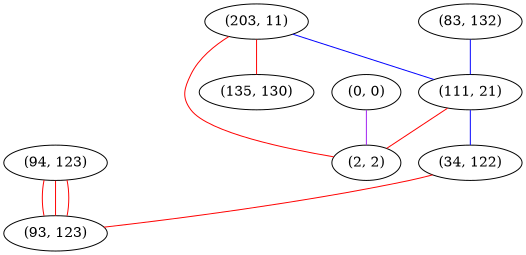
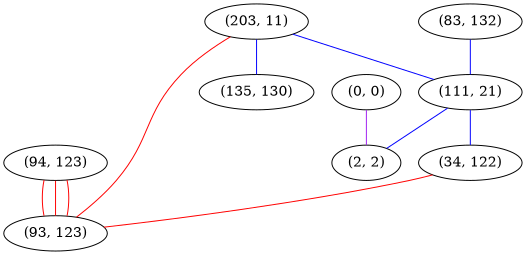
(257, 57) -> (257, 57)
(216, 126) -> (149, 123)
(417, 128) -> (417, 128)
